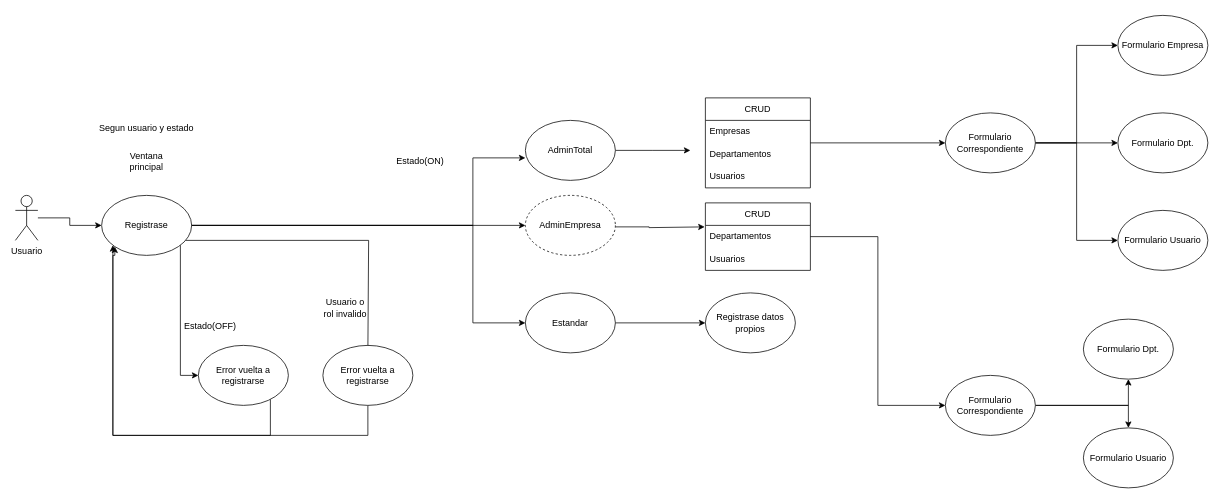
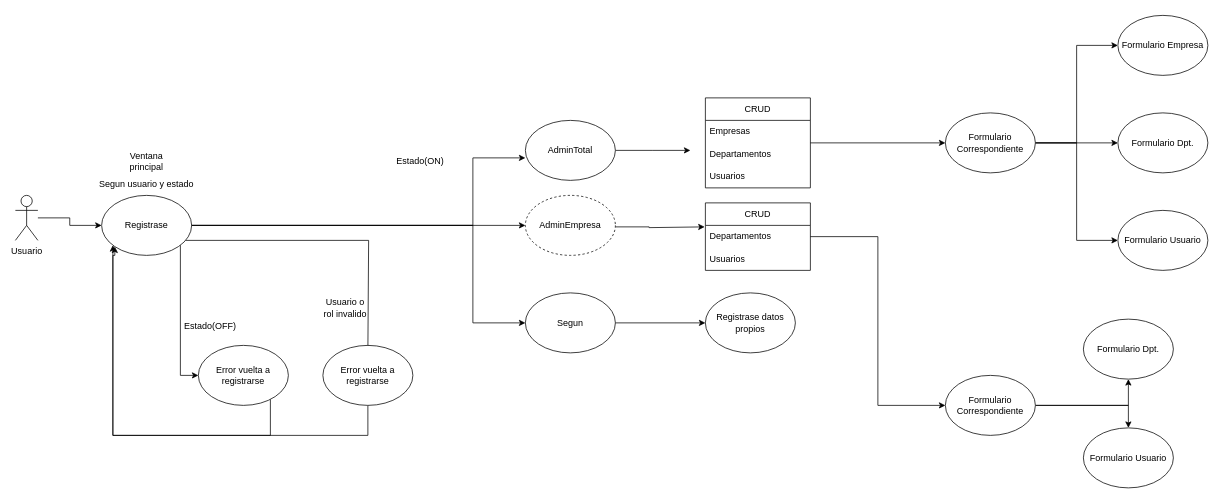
(147, 128) -> (147, 184)
(570, 323) -> (570, 323)
